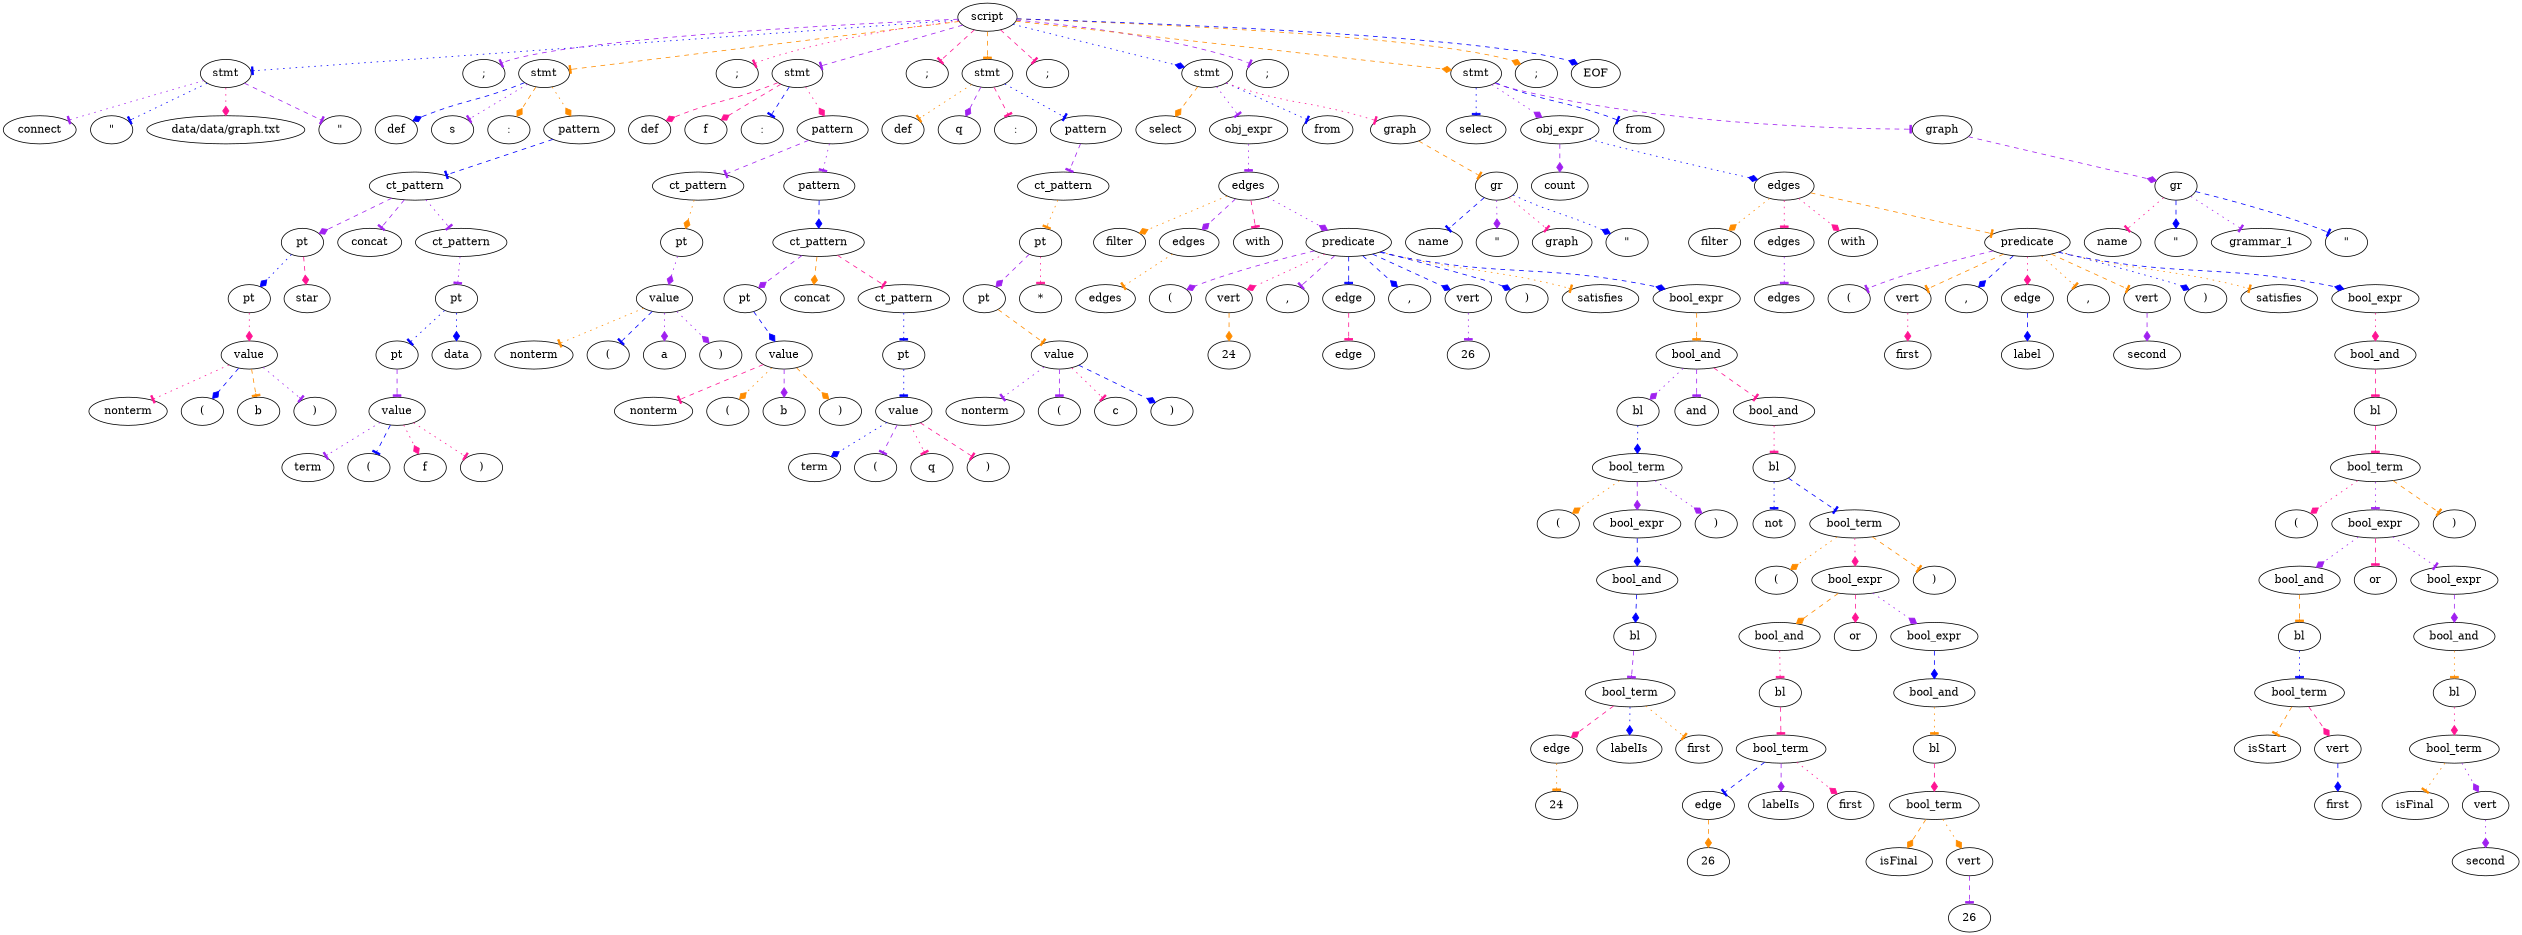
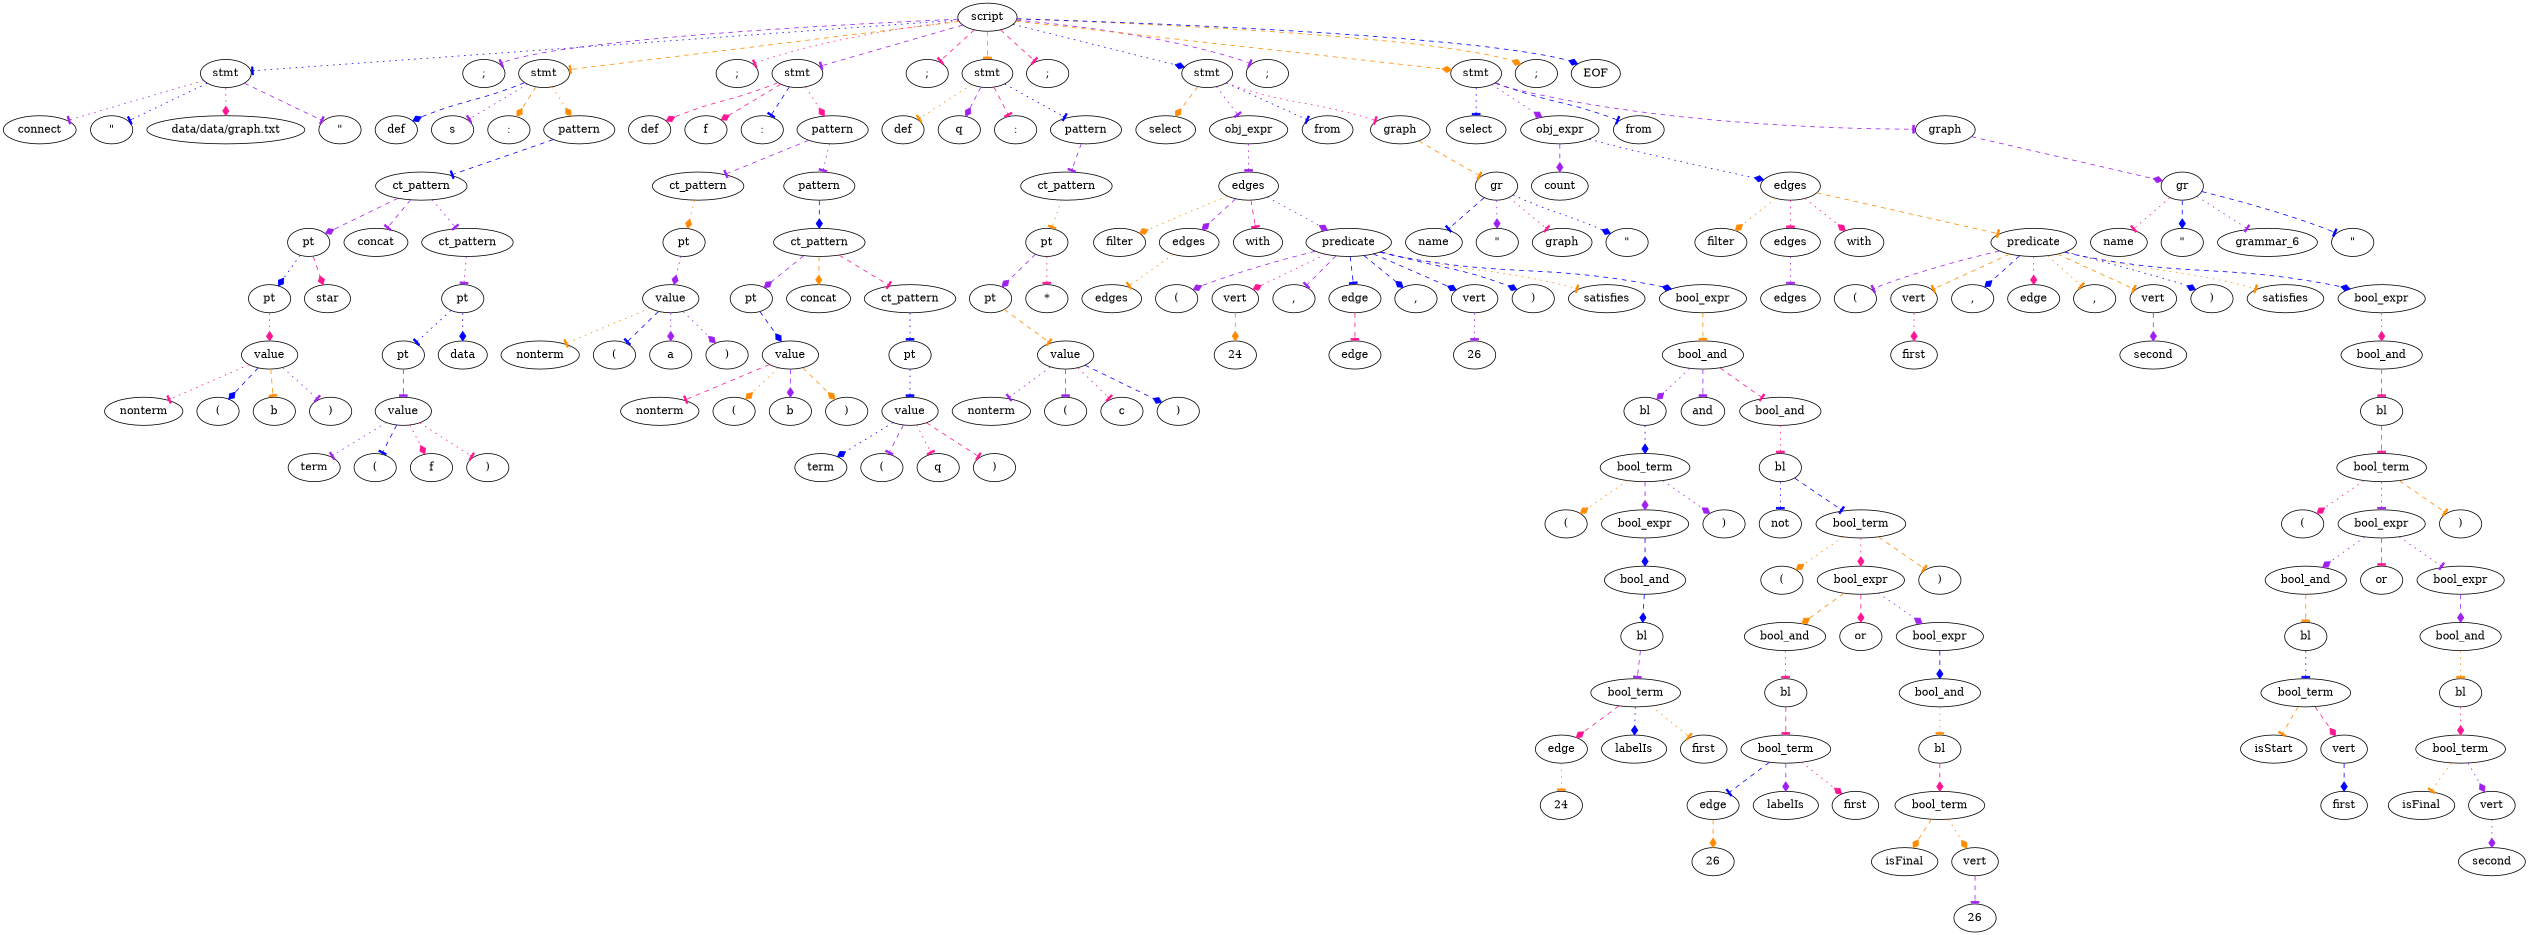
(2261, 242) -> (2267, 242)
(2027, 355) -> none
